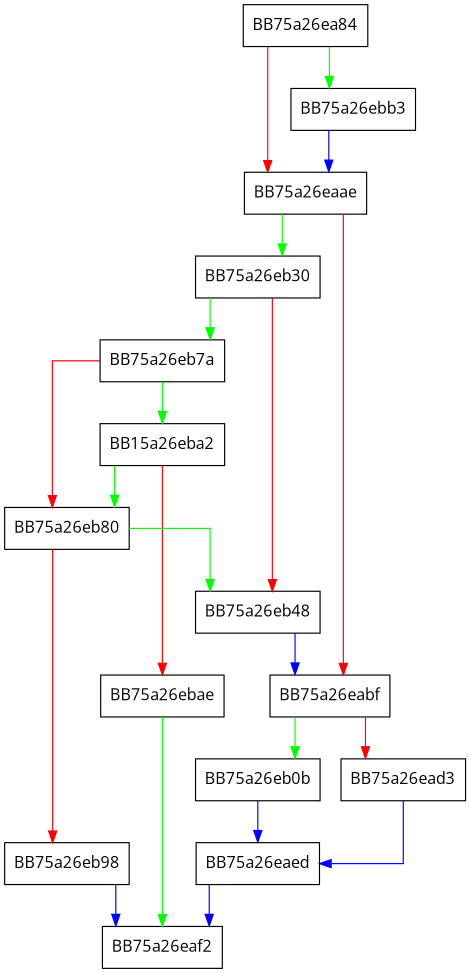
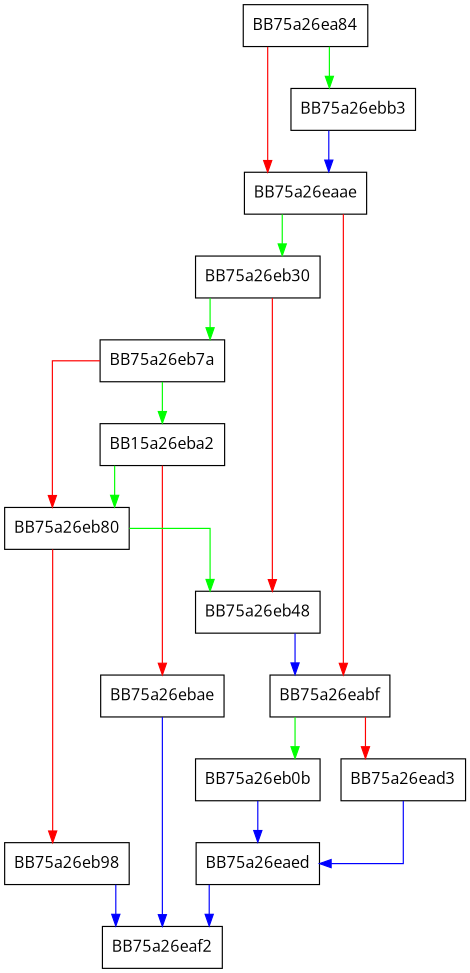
(162, 816) -> (162, 816)
